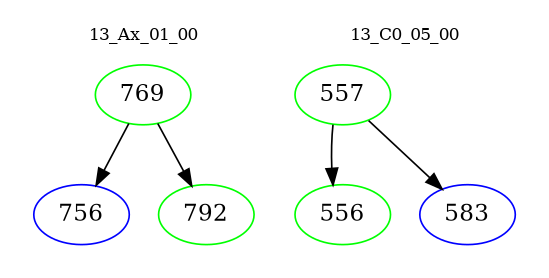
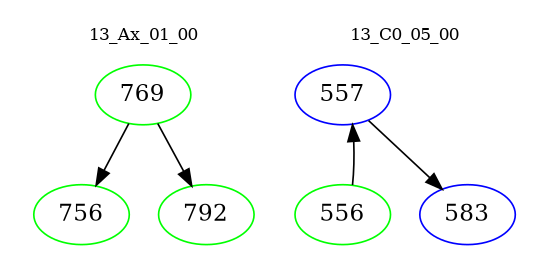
(343, 95) -> (343, 95)
(332, 146) -> (354, 163)
(82, 215) -> (82, 215)
